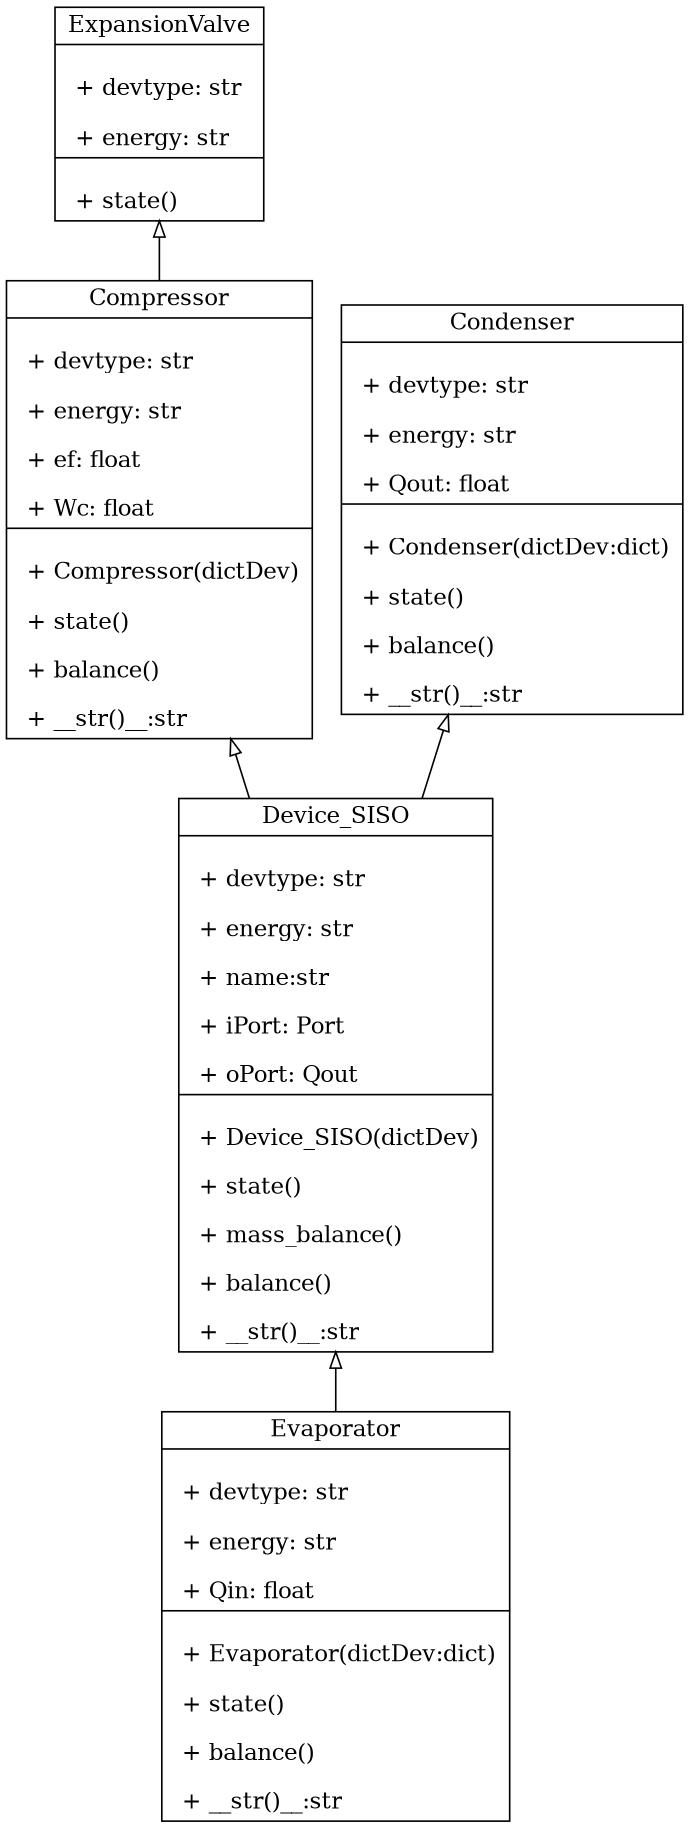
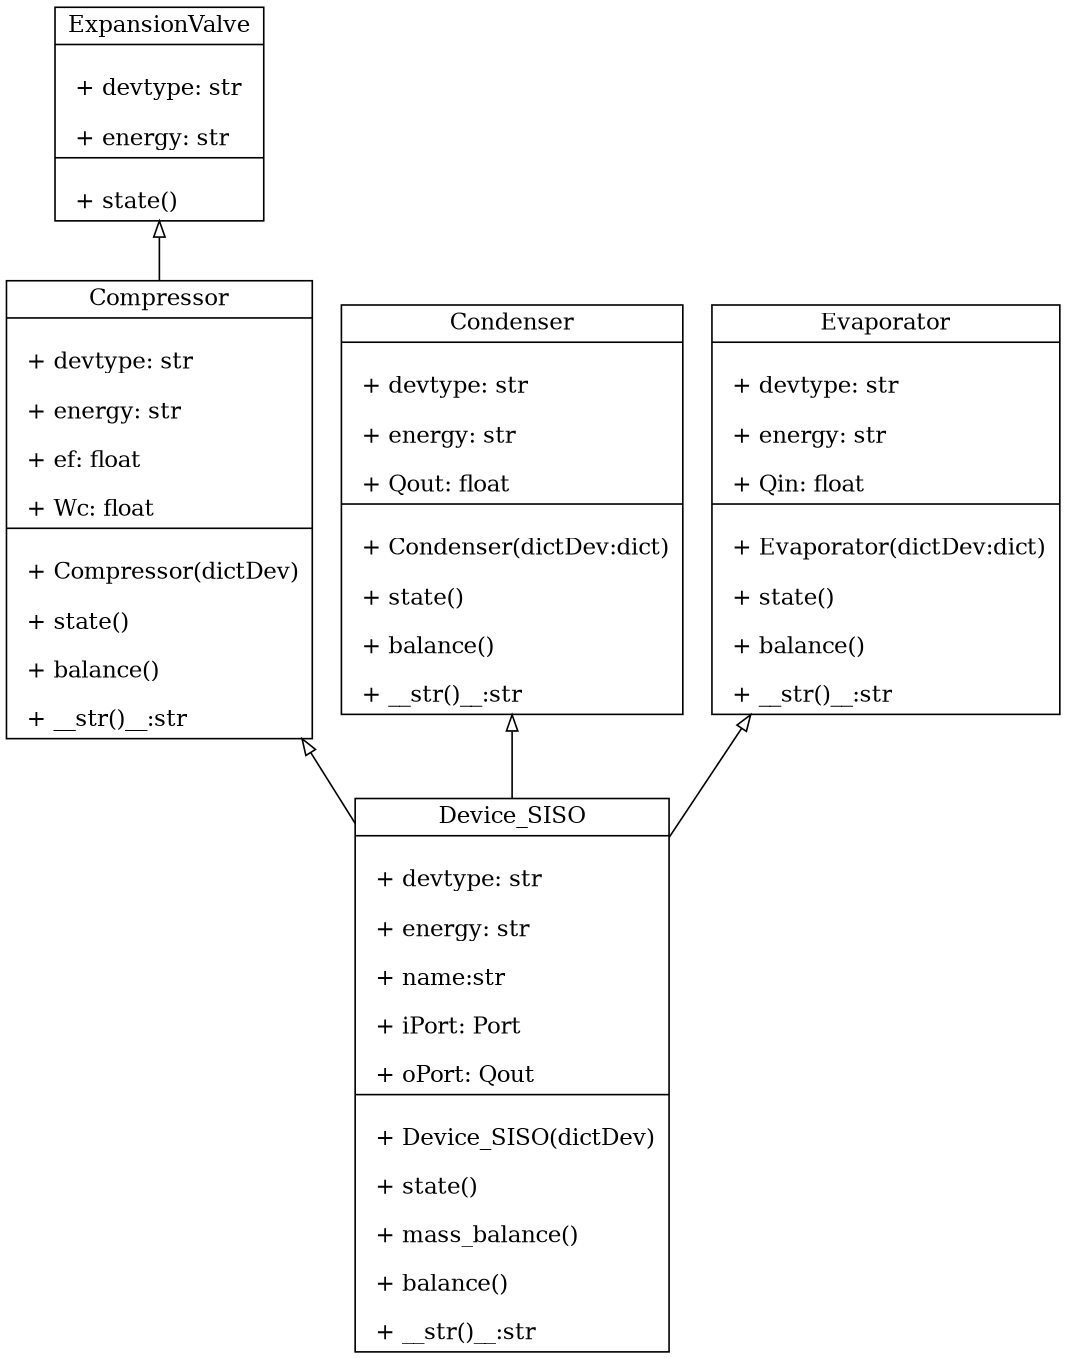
(336, 1390) -> (705, 783)
